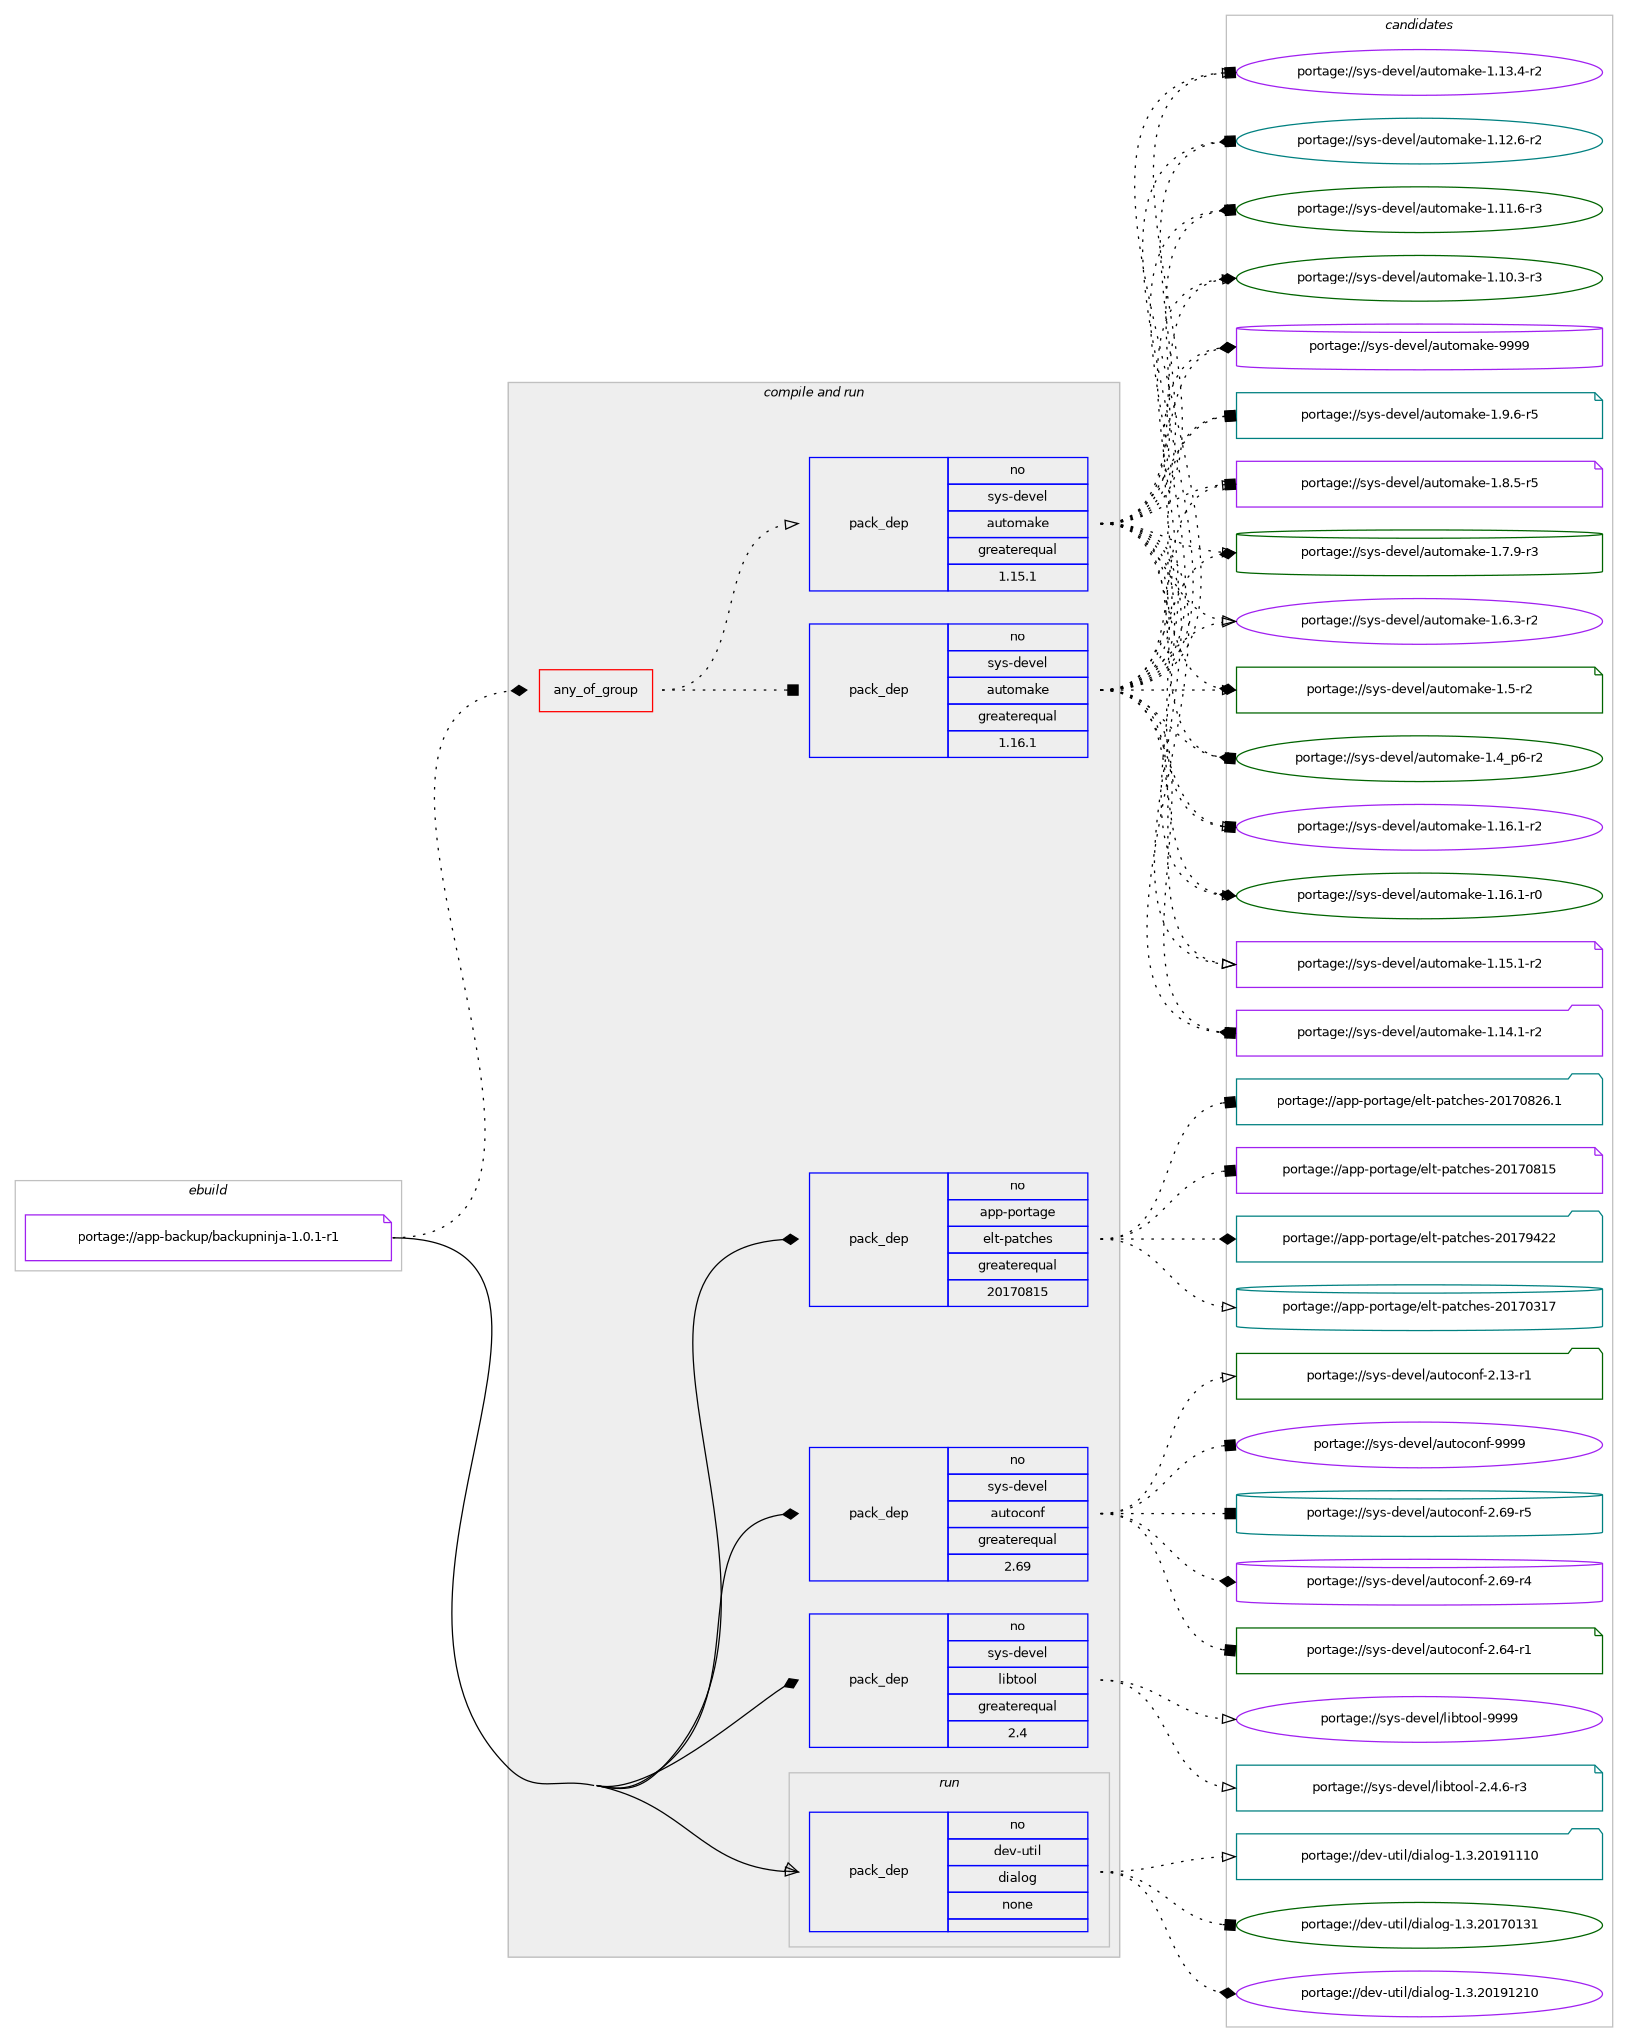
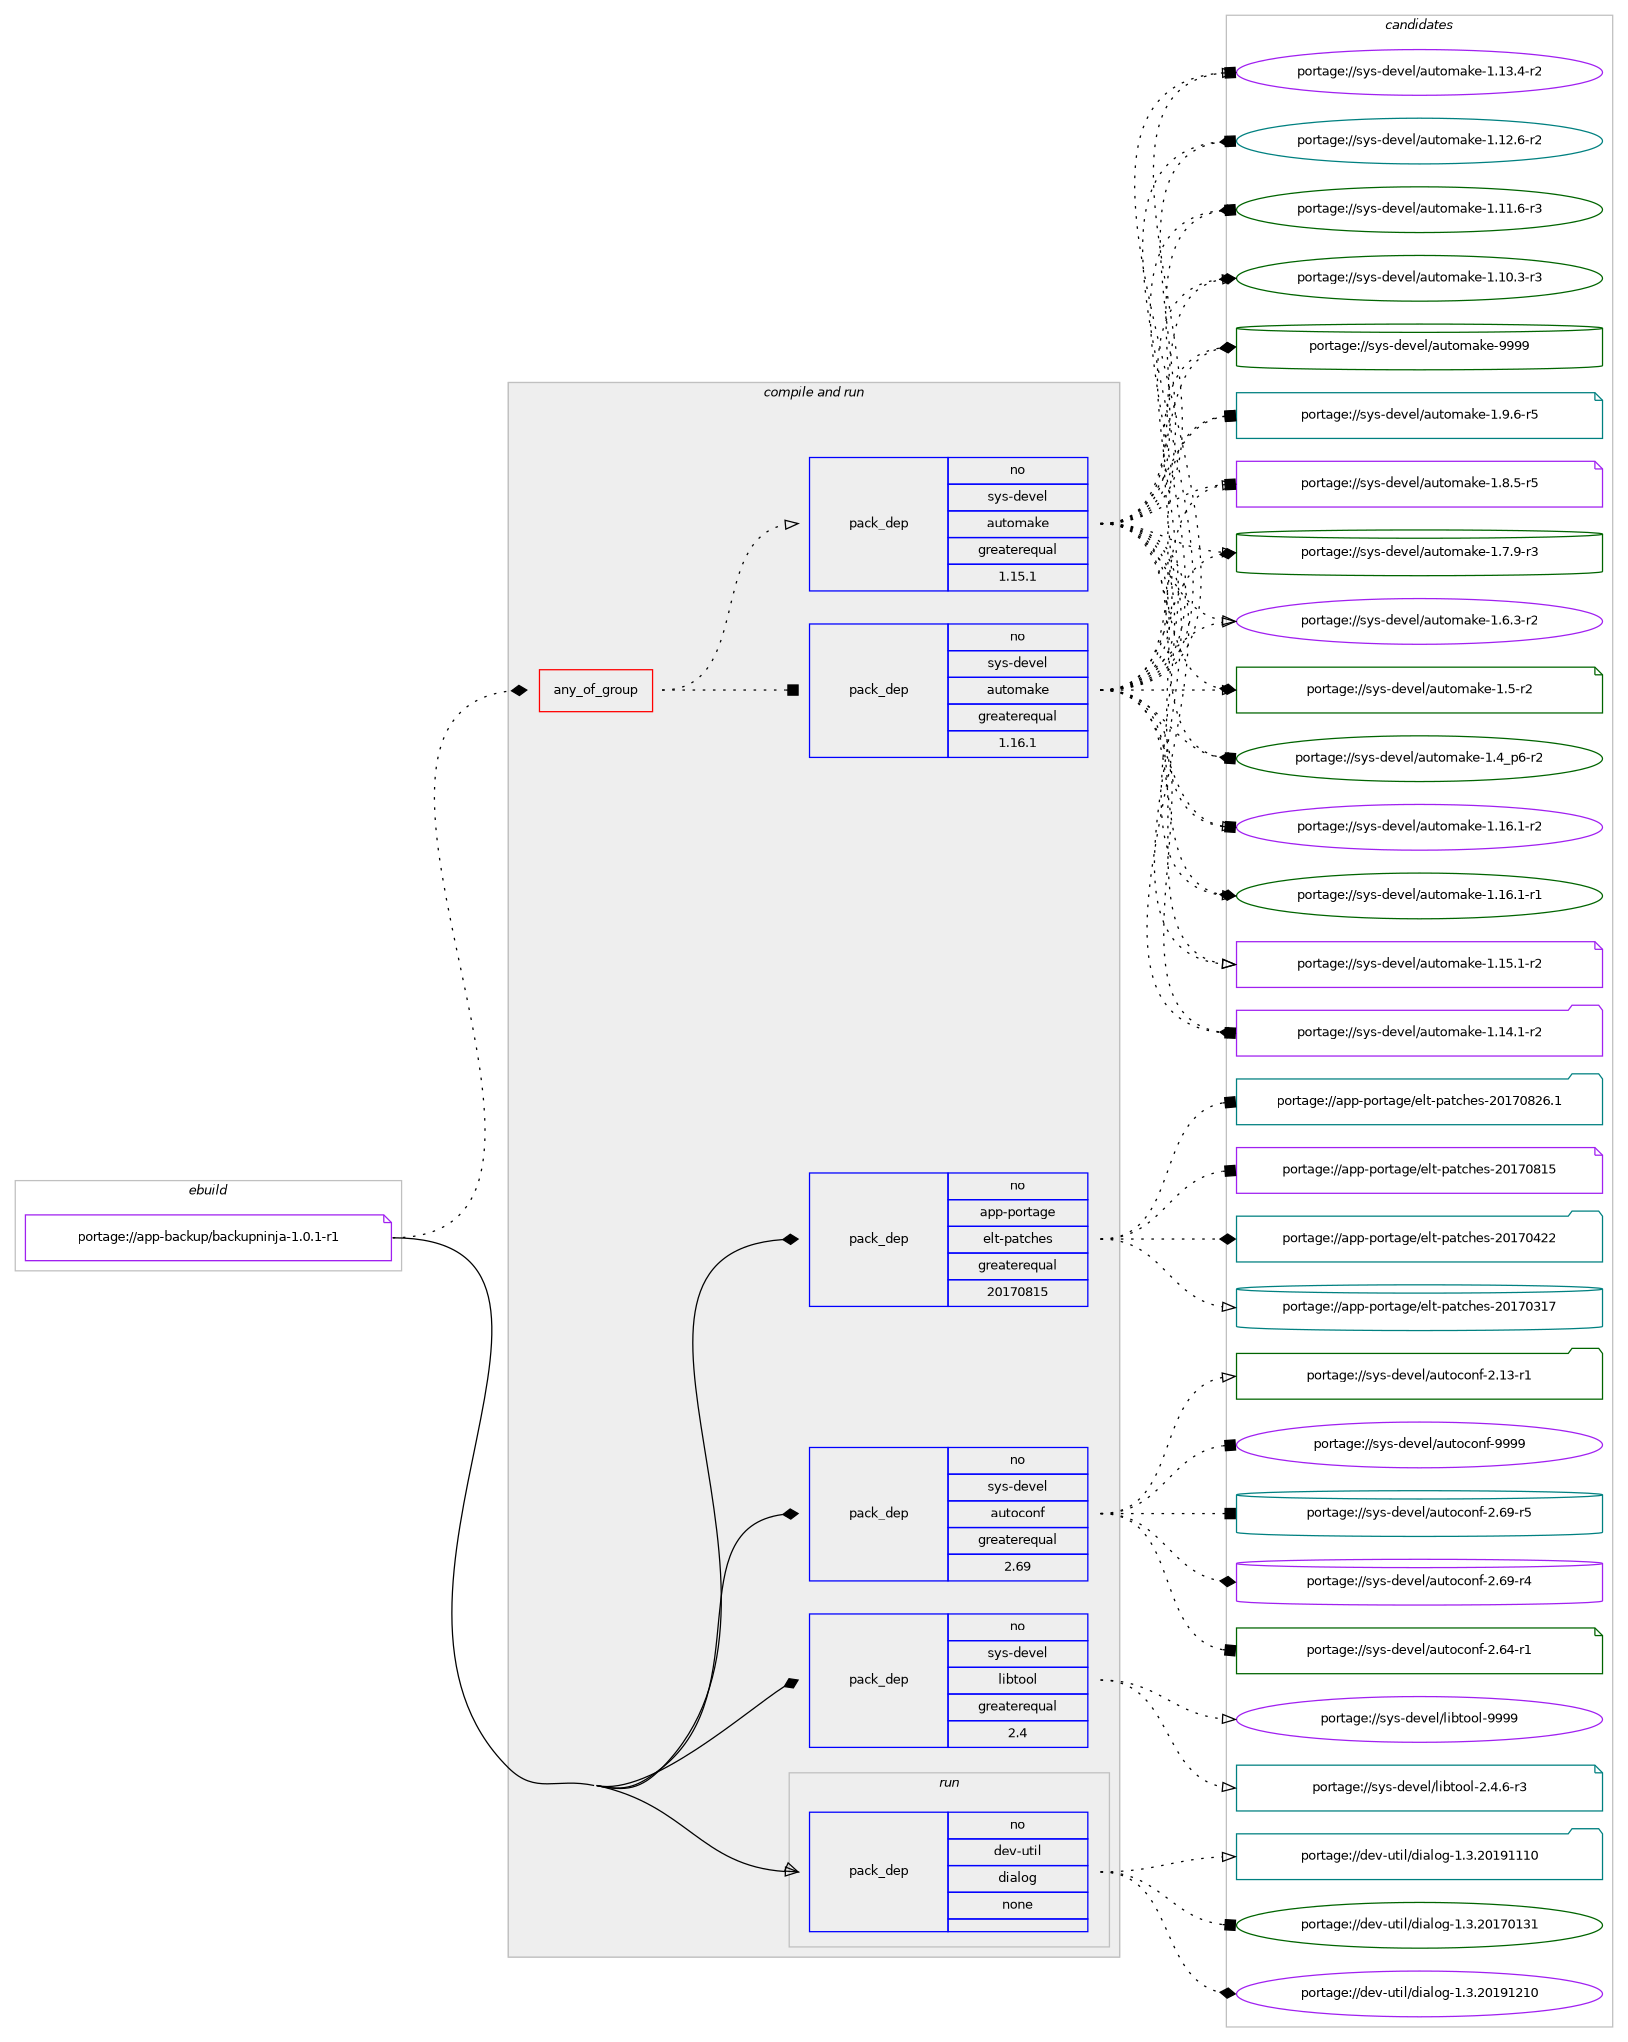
(1420, 347) -> (1420, 347)
(1420, 896) -> (1420, 896)
(1420, 1239) -> (1420, 1239)
